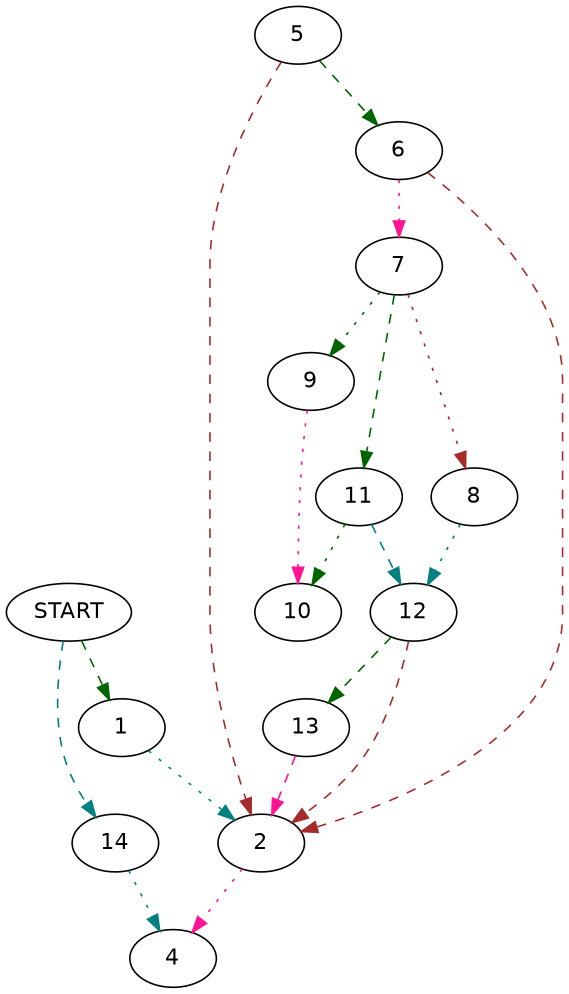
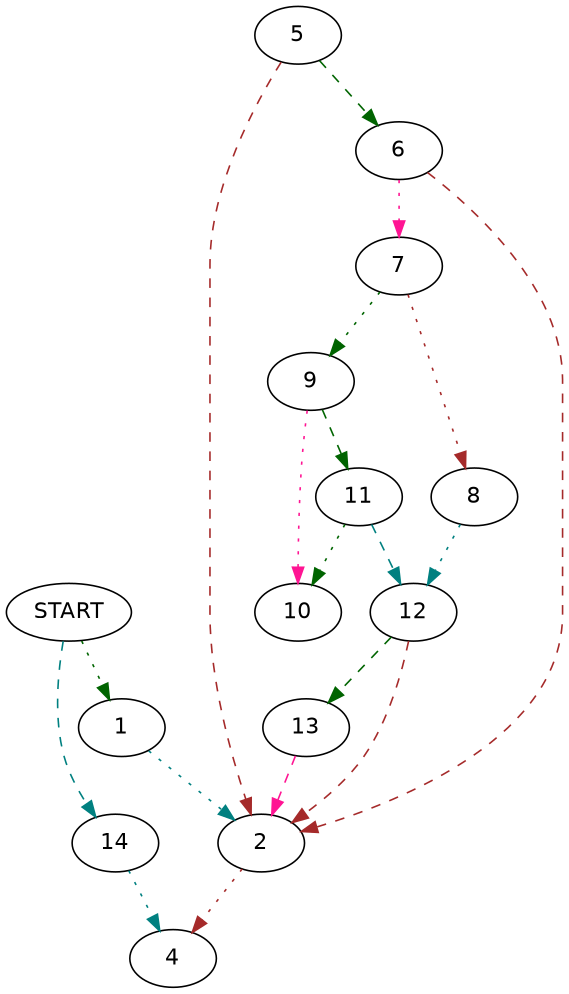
(380, 373) -> (332, 432)
(92, 663) -> (92, 663)
(222, 894) -> (222, 894)
